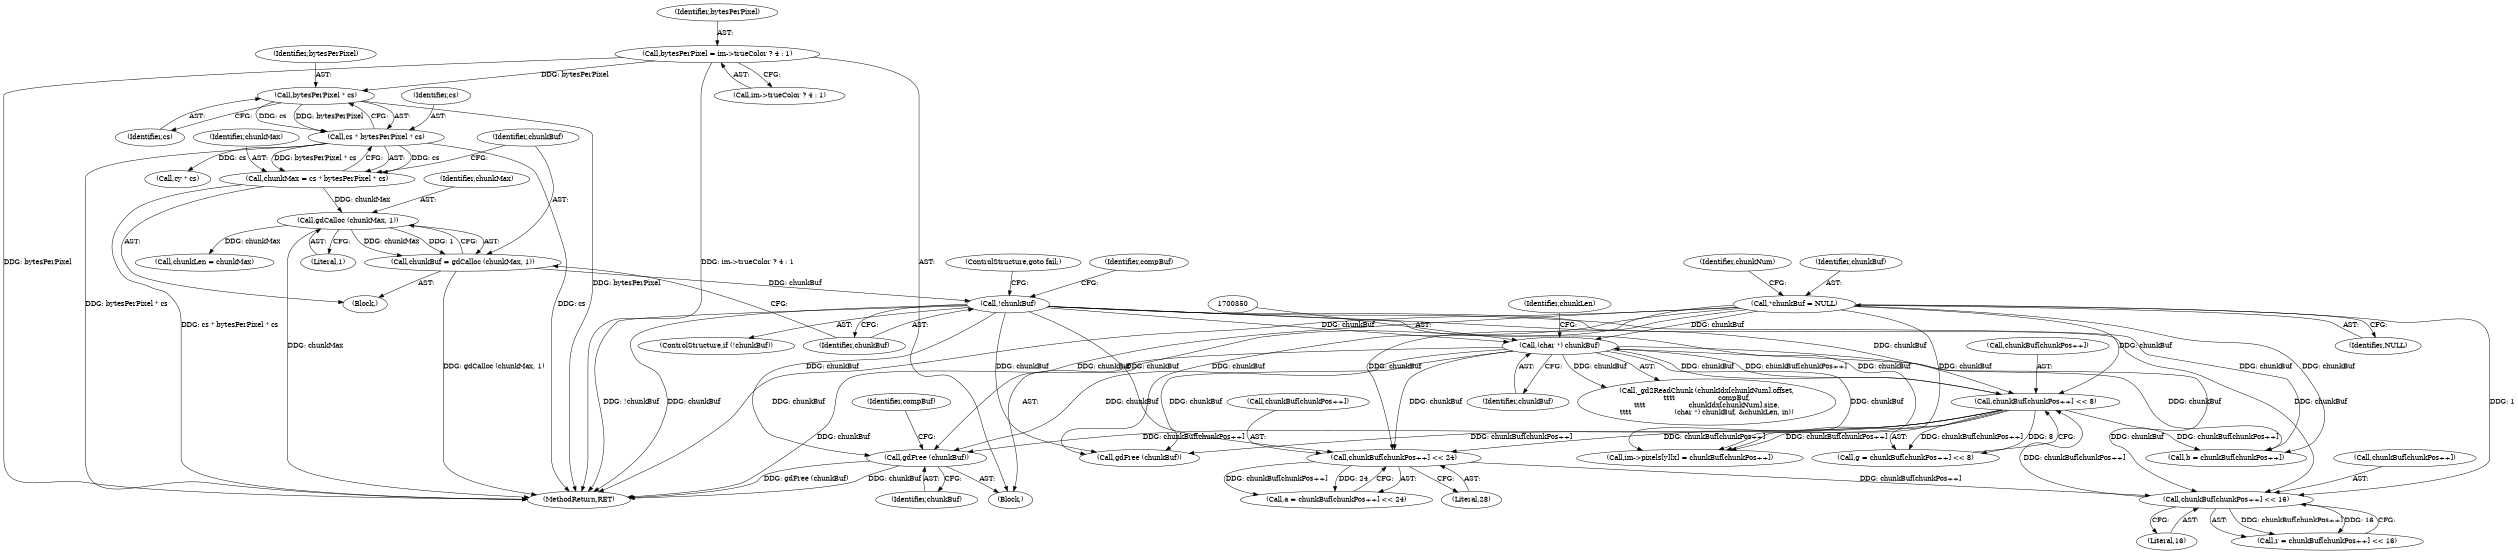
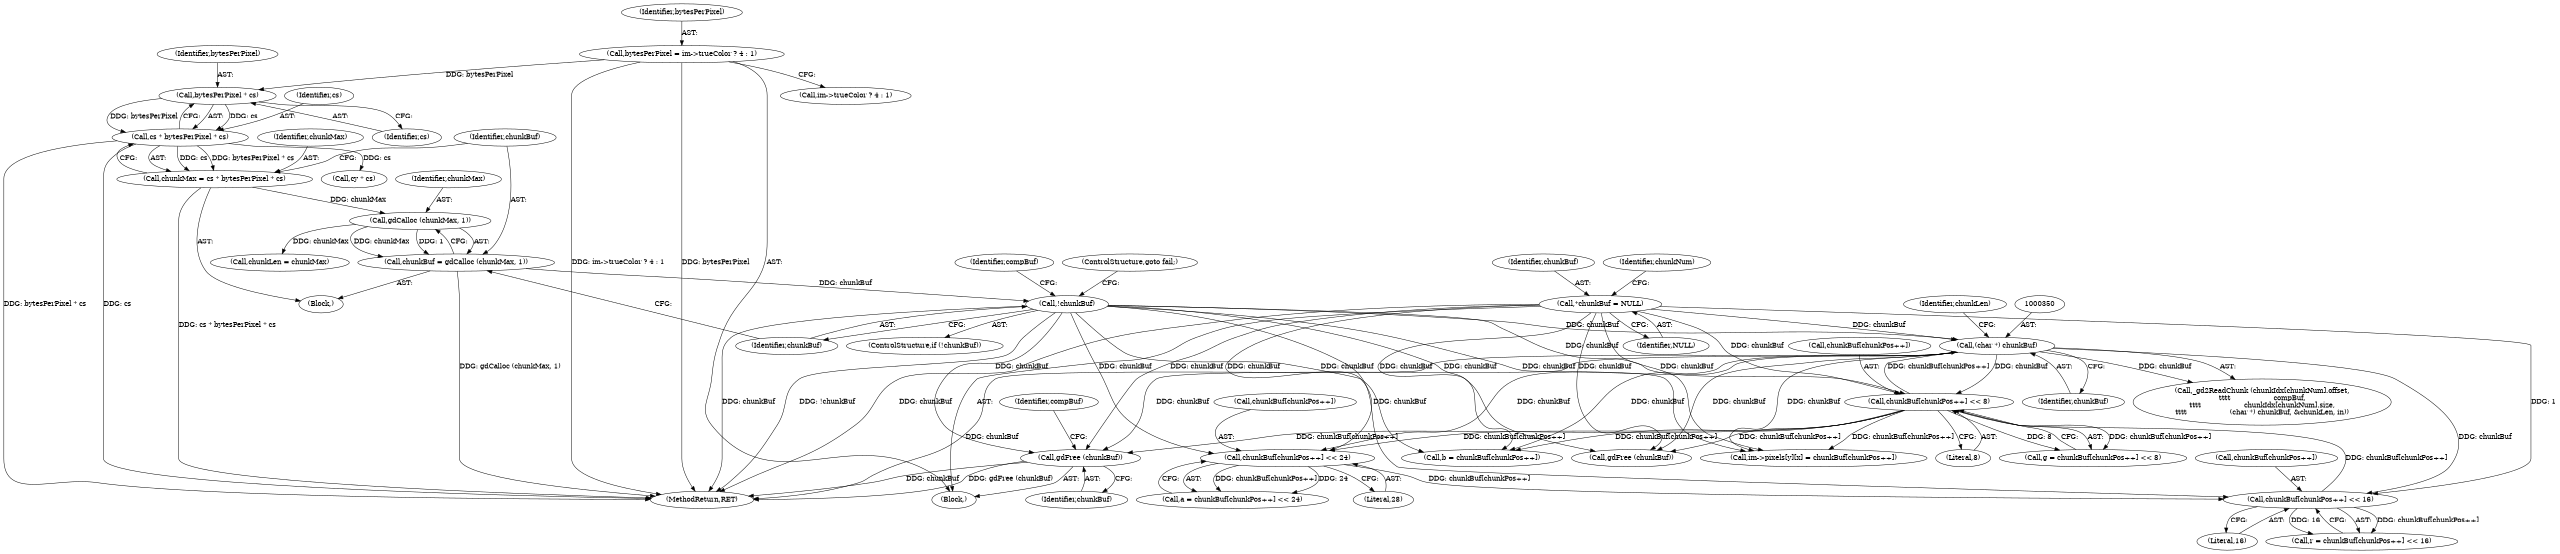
(736, 80) -> none
(593, 196) -> none
(328, 263) -> none
(1233, 304) -> (2040, 304)
(288, 458) -> none
none -> (1963, 458)
